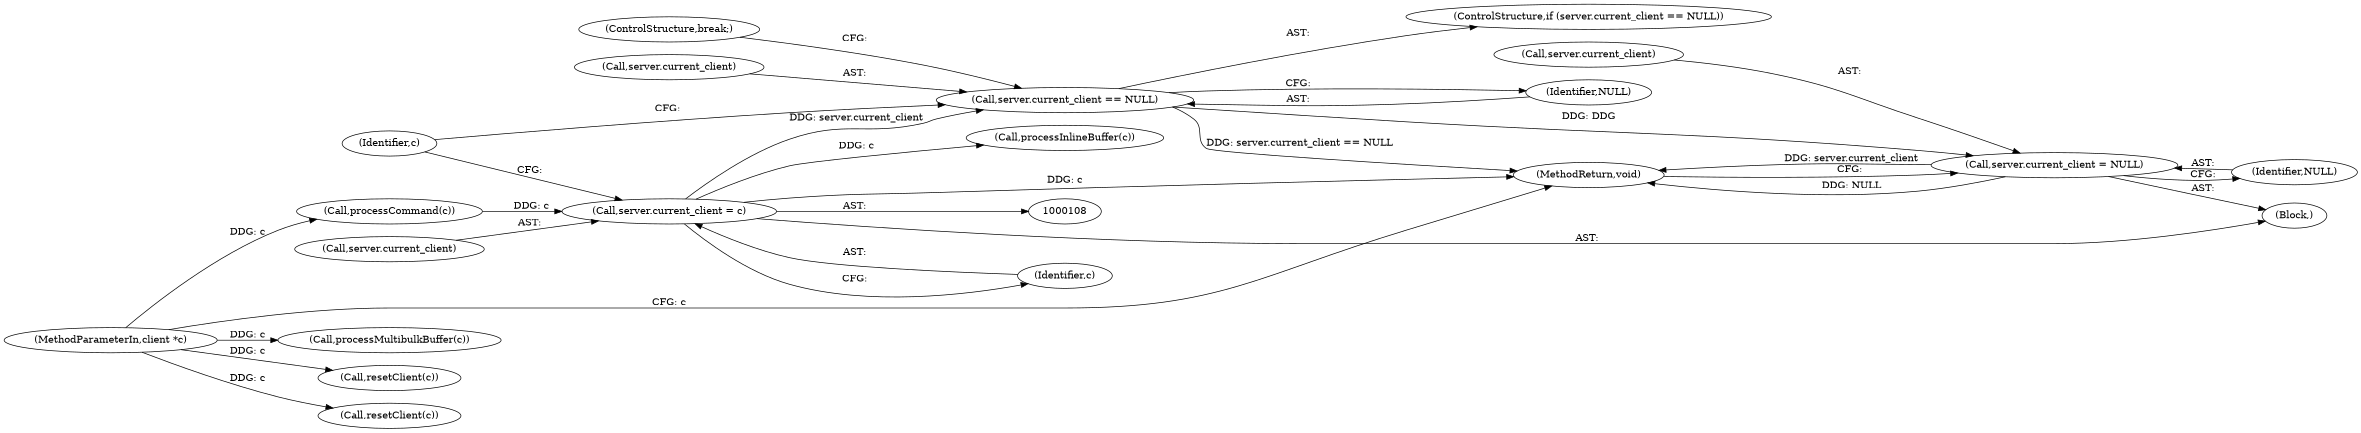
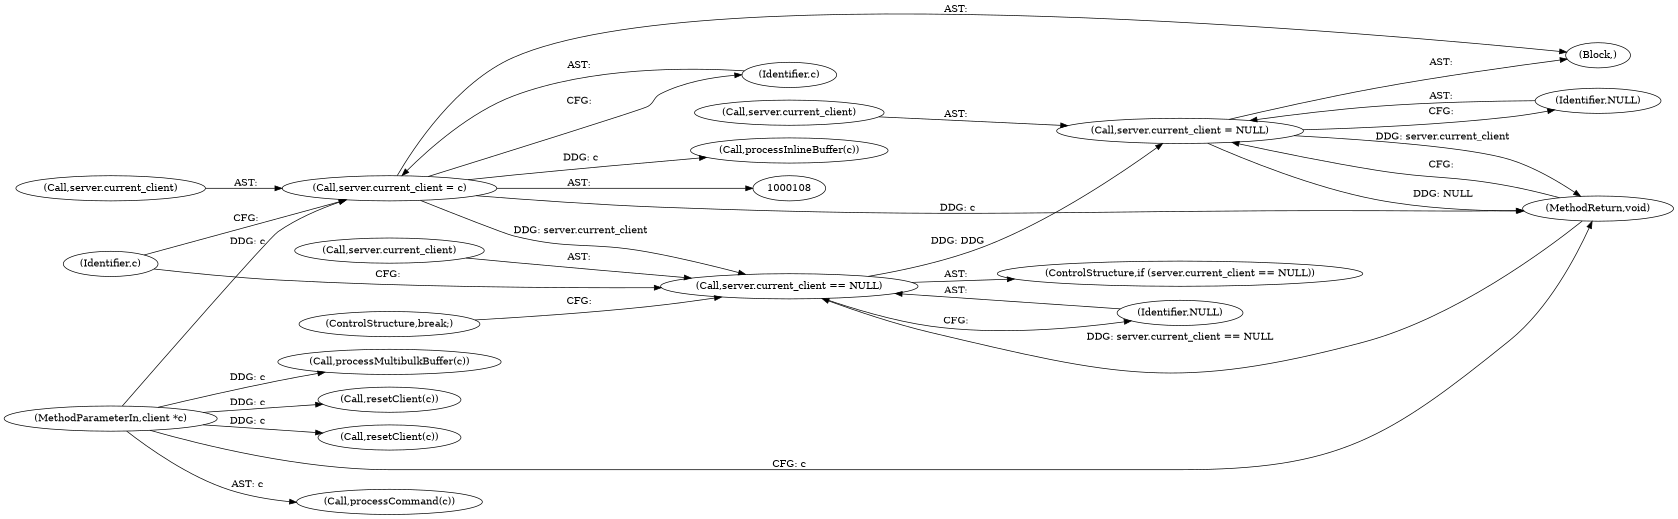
(1329, 159) -> (1219, 370)
(519, 211) -> (222, 293)
(248, 232) -> (248, 485)
